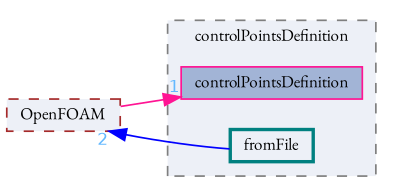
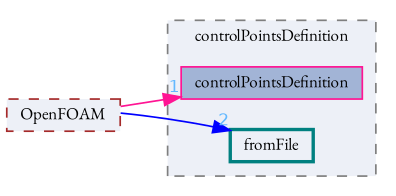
(180, 144) -> (155, 117)
